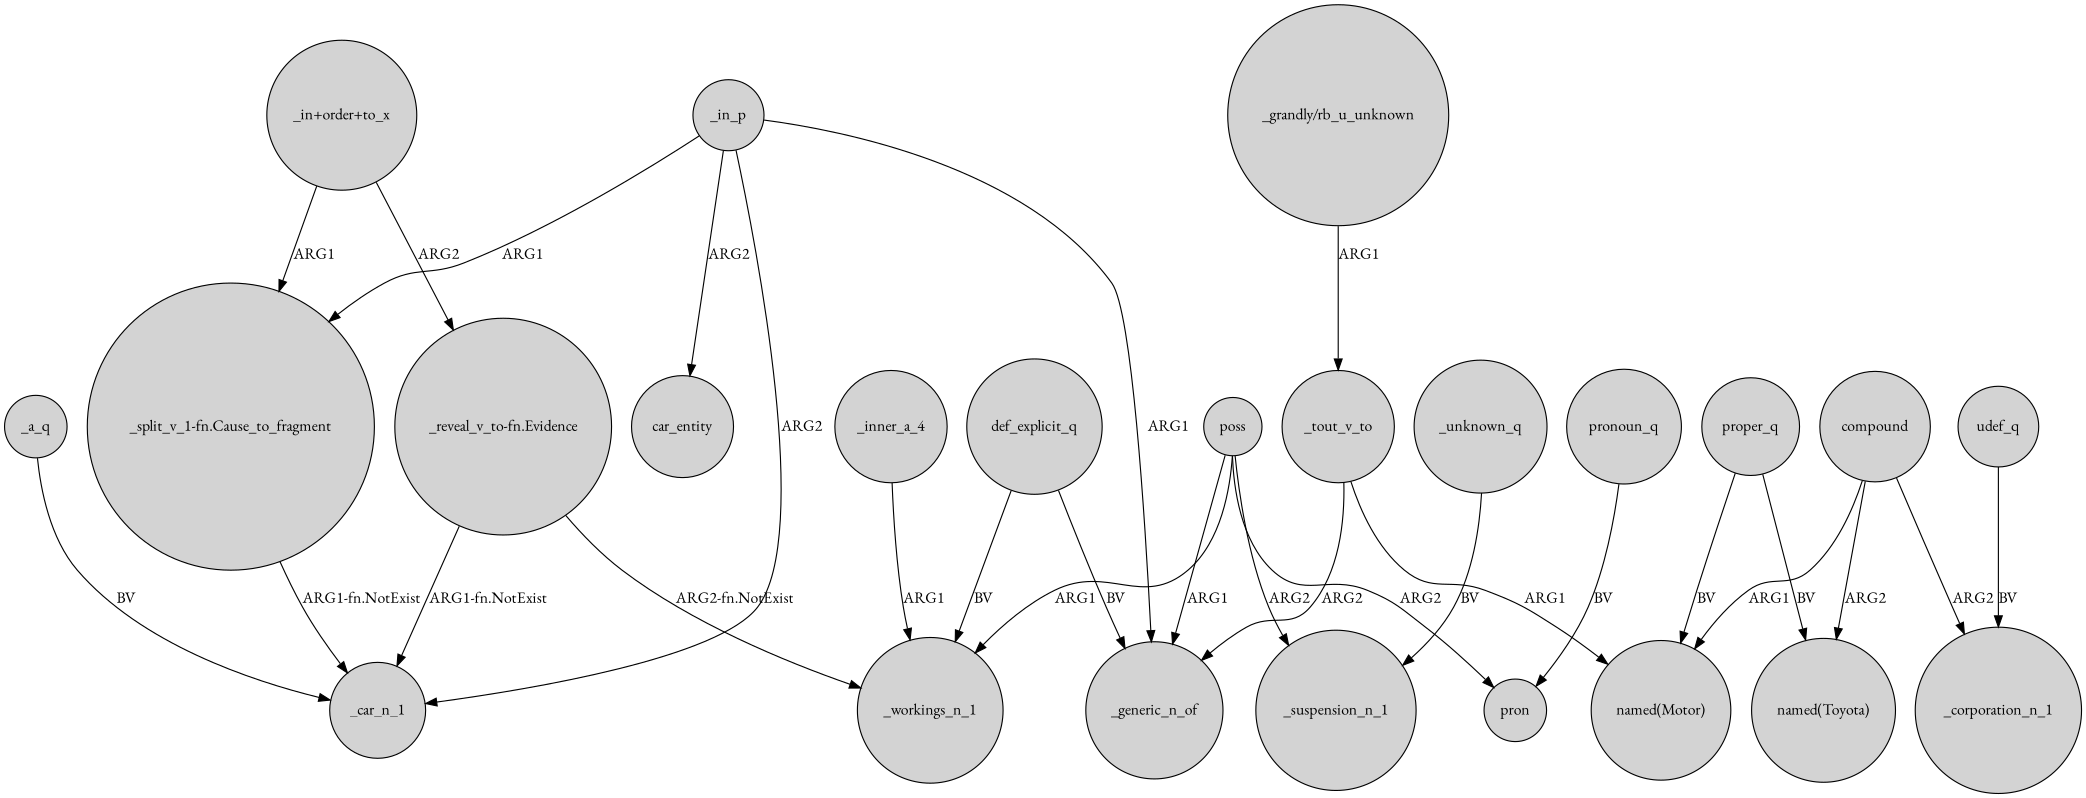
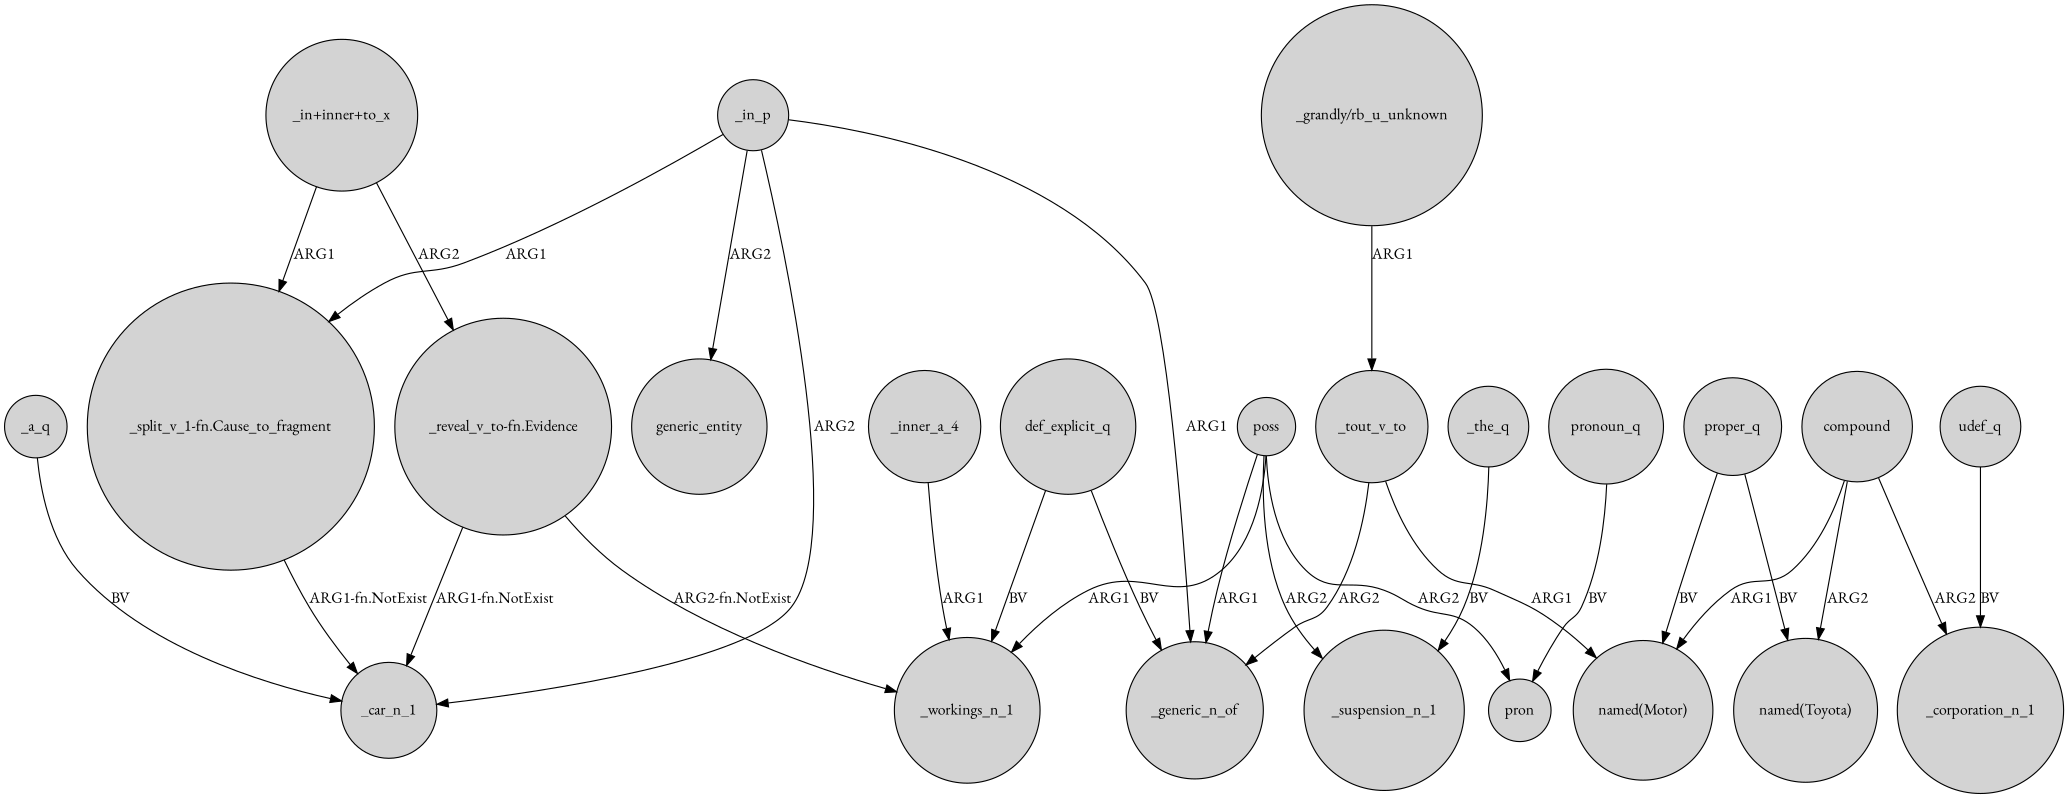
(342, 115) -> (342, 115)
(683, 427) -> (699, 427)
(1481, 427) -> (1488, 427)
